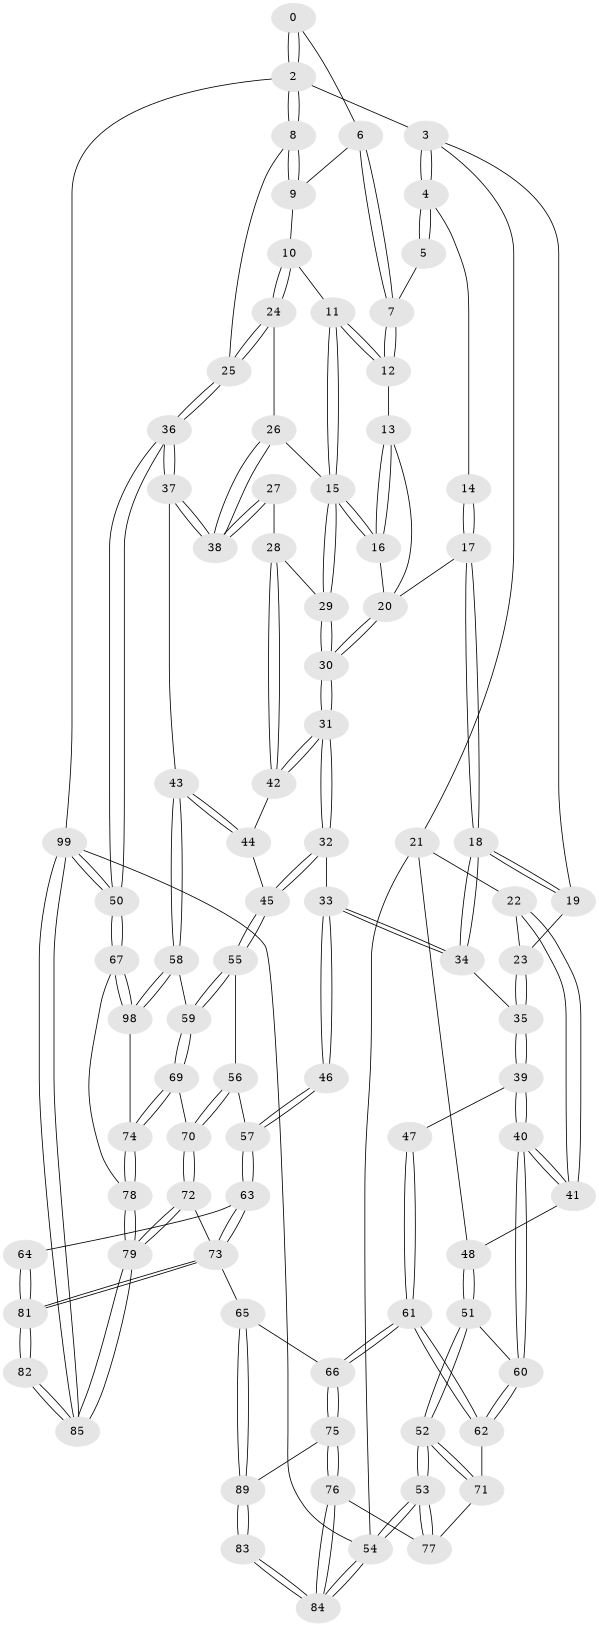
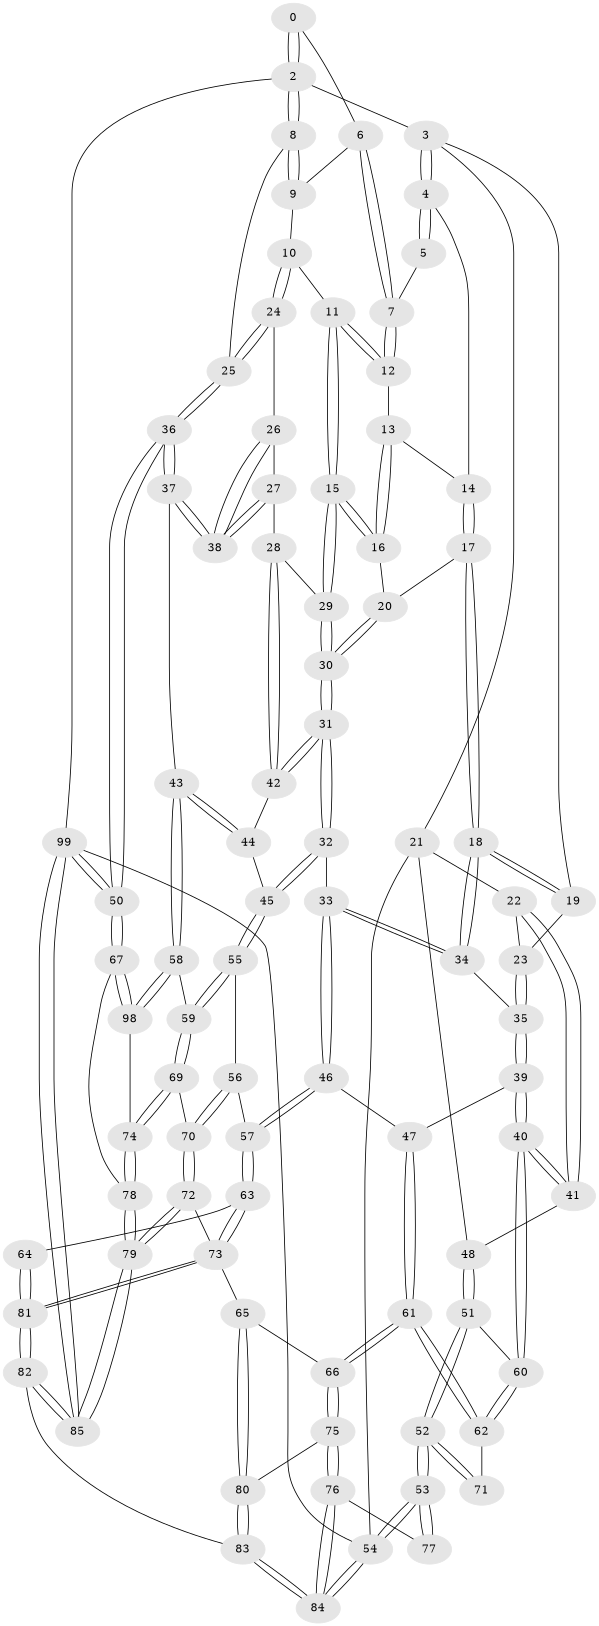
(303, 460) -> (274, 460)
(411, 520) -> (429, 460)
none -> (363, 1104)
(243, 1490) -> (243, 1490)
none -> (101, 1491)
(456, 1520) -> none
